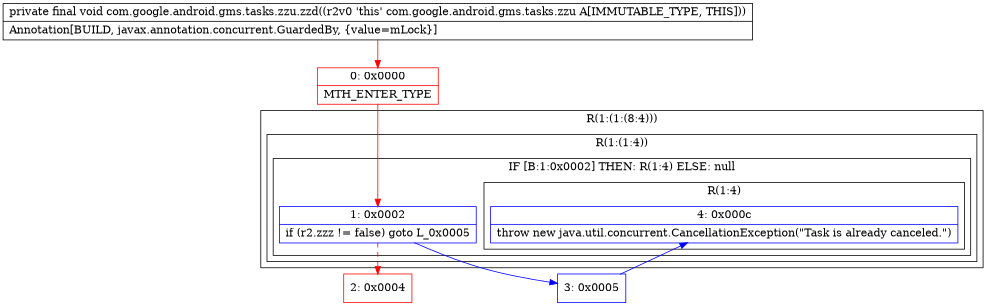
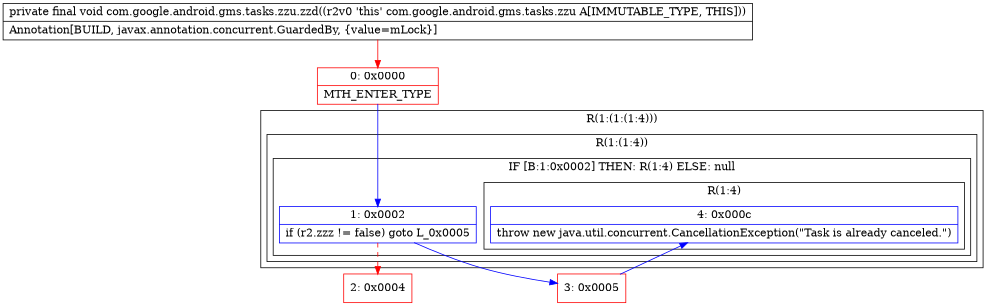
(622, 119) -> (622, 119)
(378, 151) -> (378, 151)
(592, 288) -> (592, 288)
